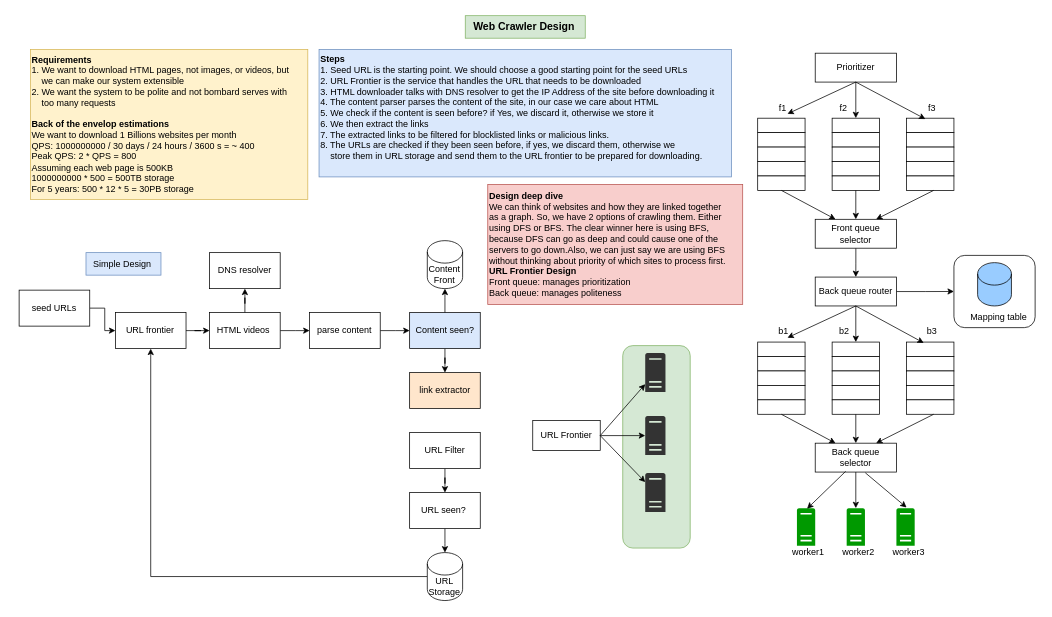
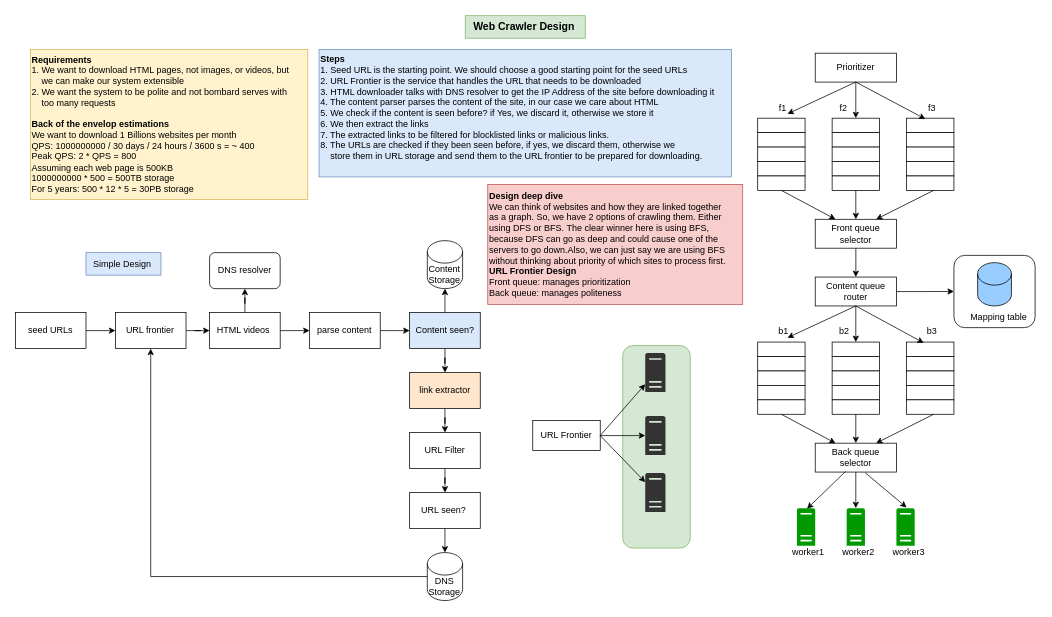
(245, 270) -> (245, 270)
(445, 274) -> (445, 274)
(856, 291) -> (856, 291)
(54, 308) -> (51, 330)
none -> (445, 419)
(445, 586) -> (445, 586)
